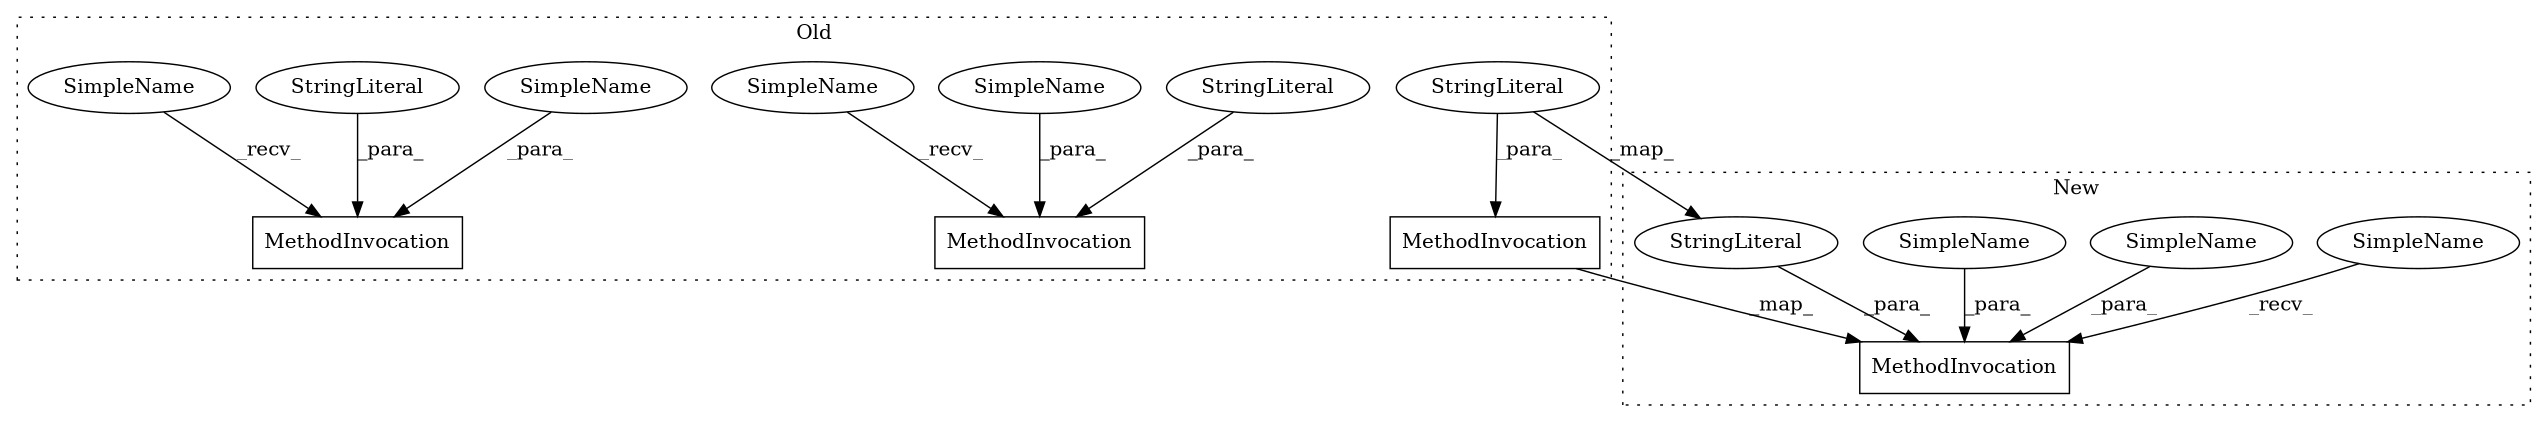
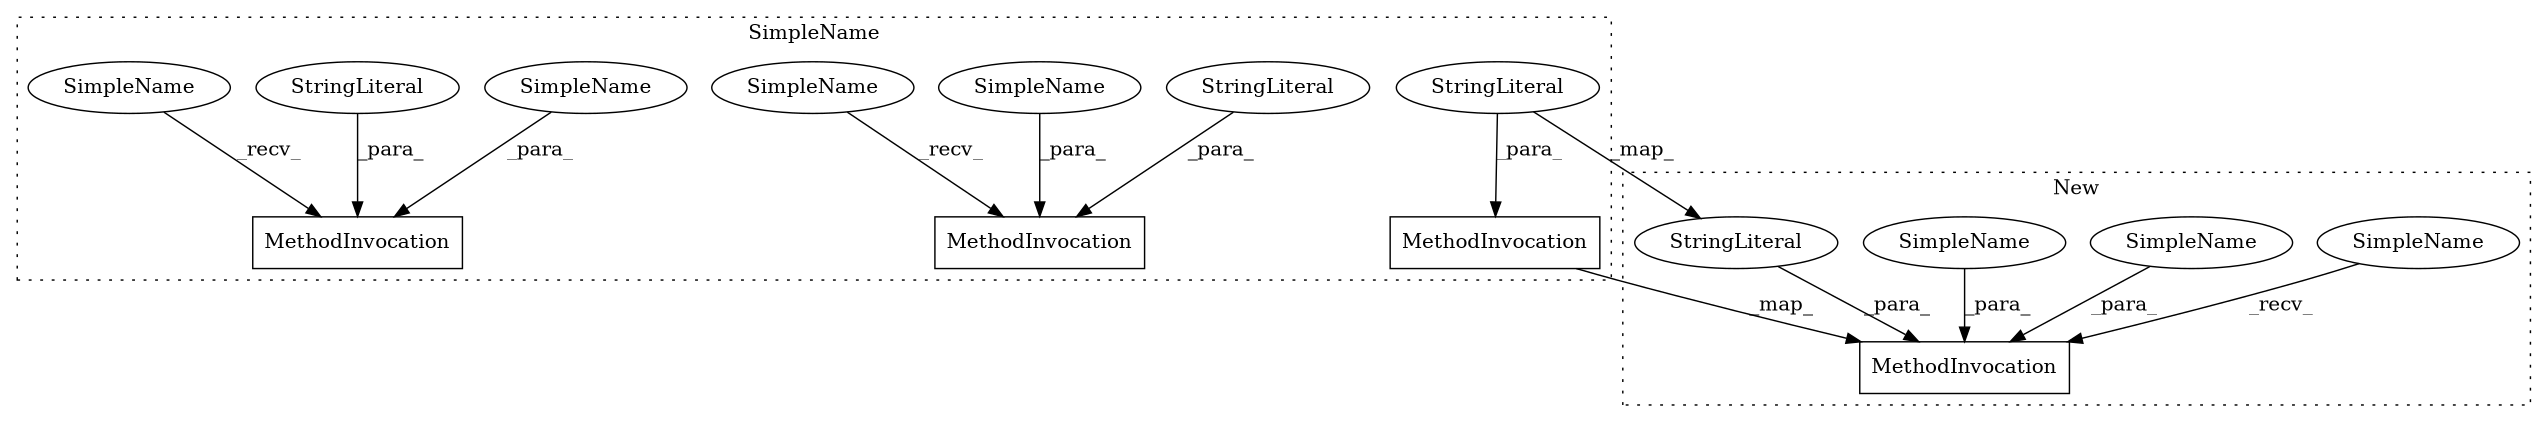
(814, 34) -> (814, 34)
